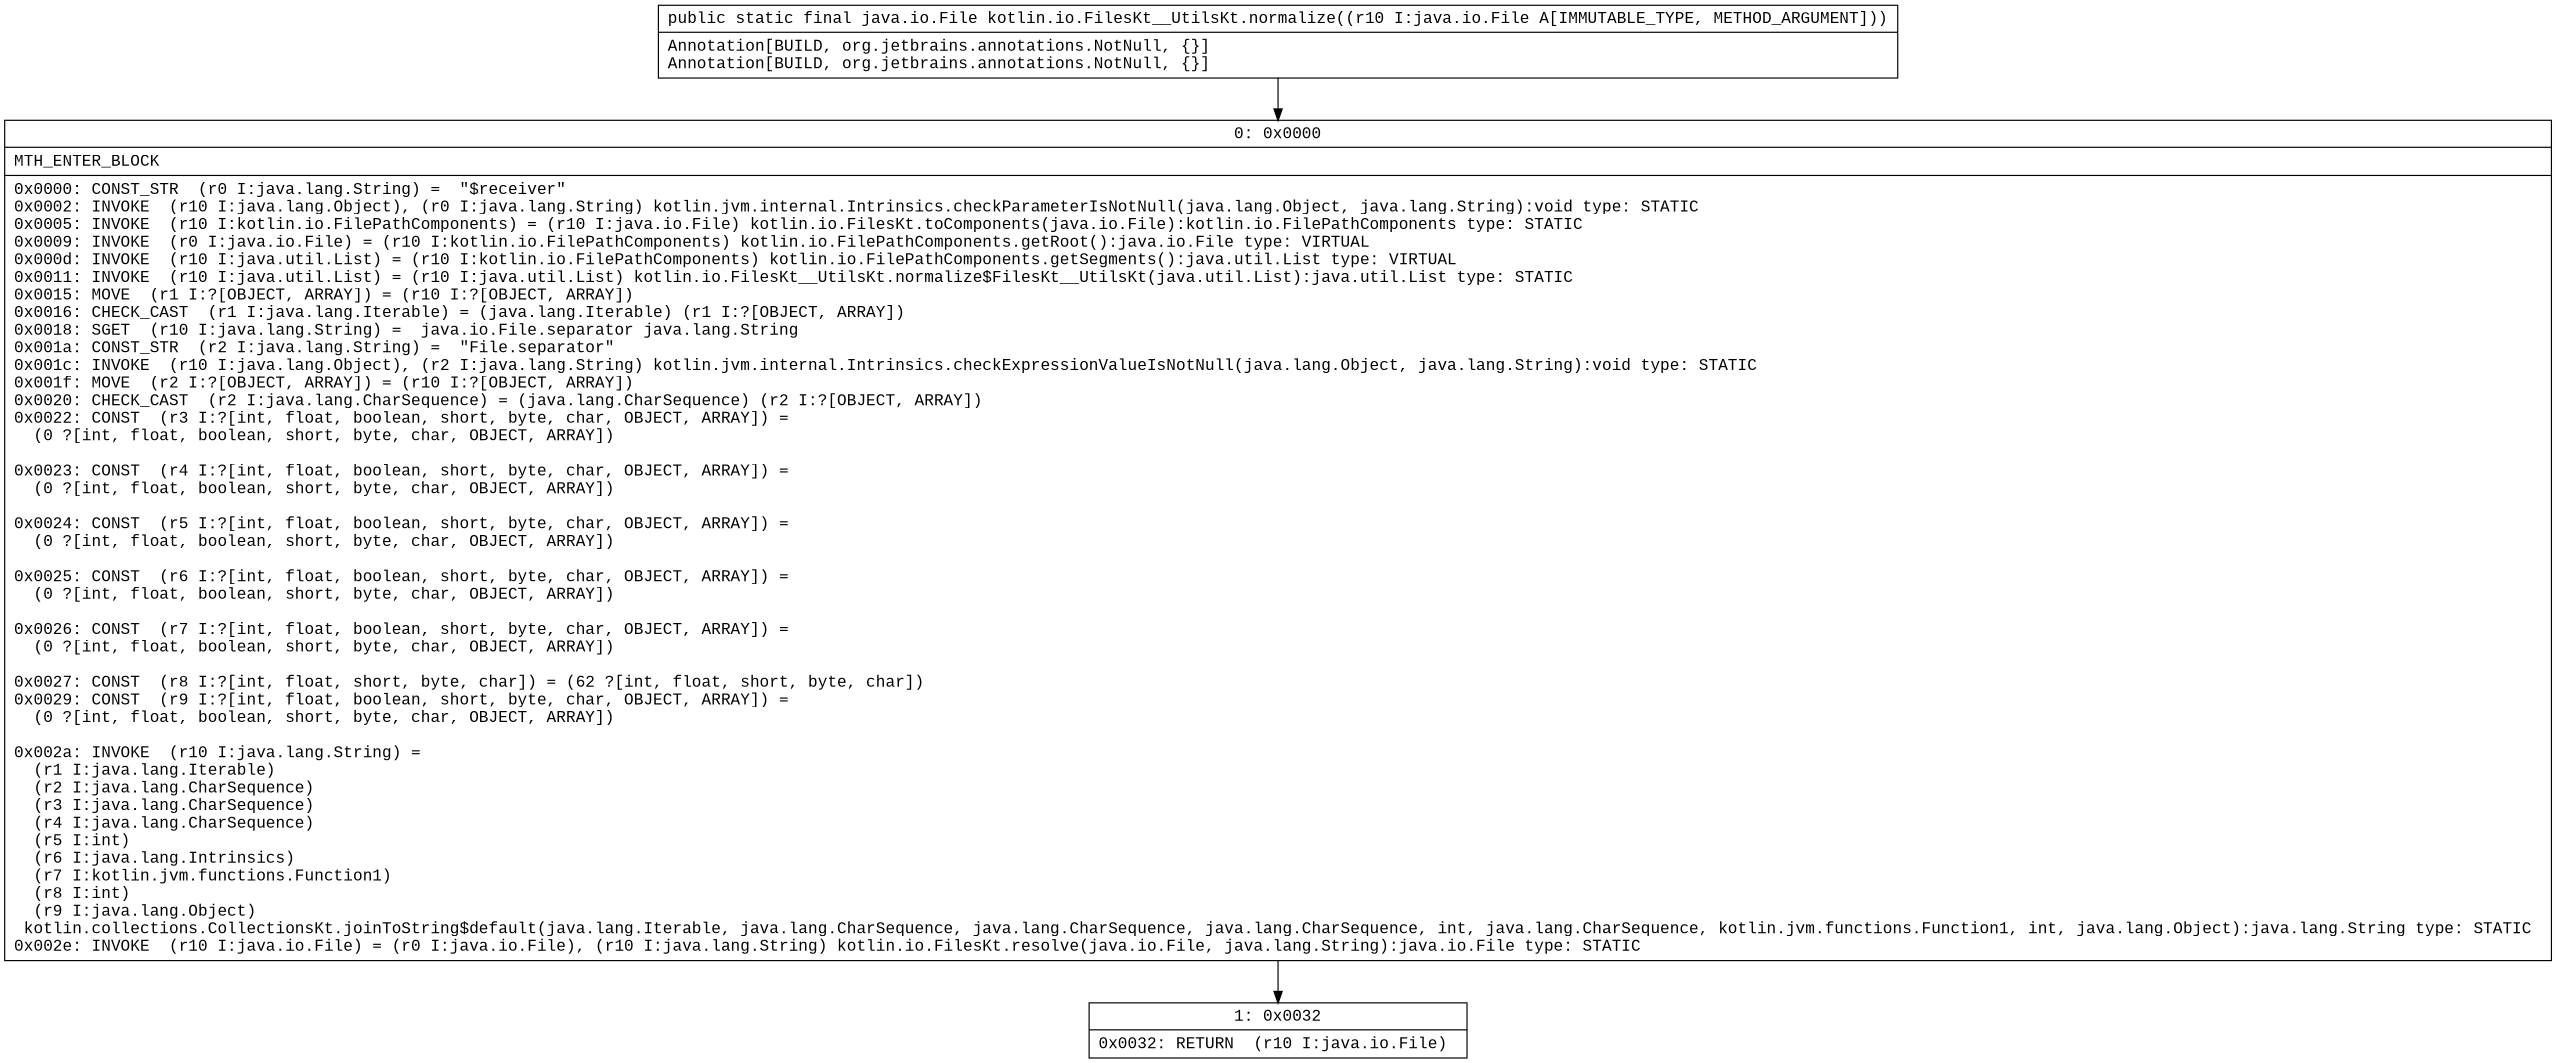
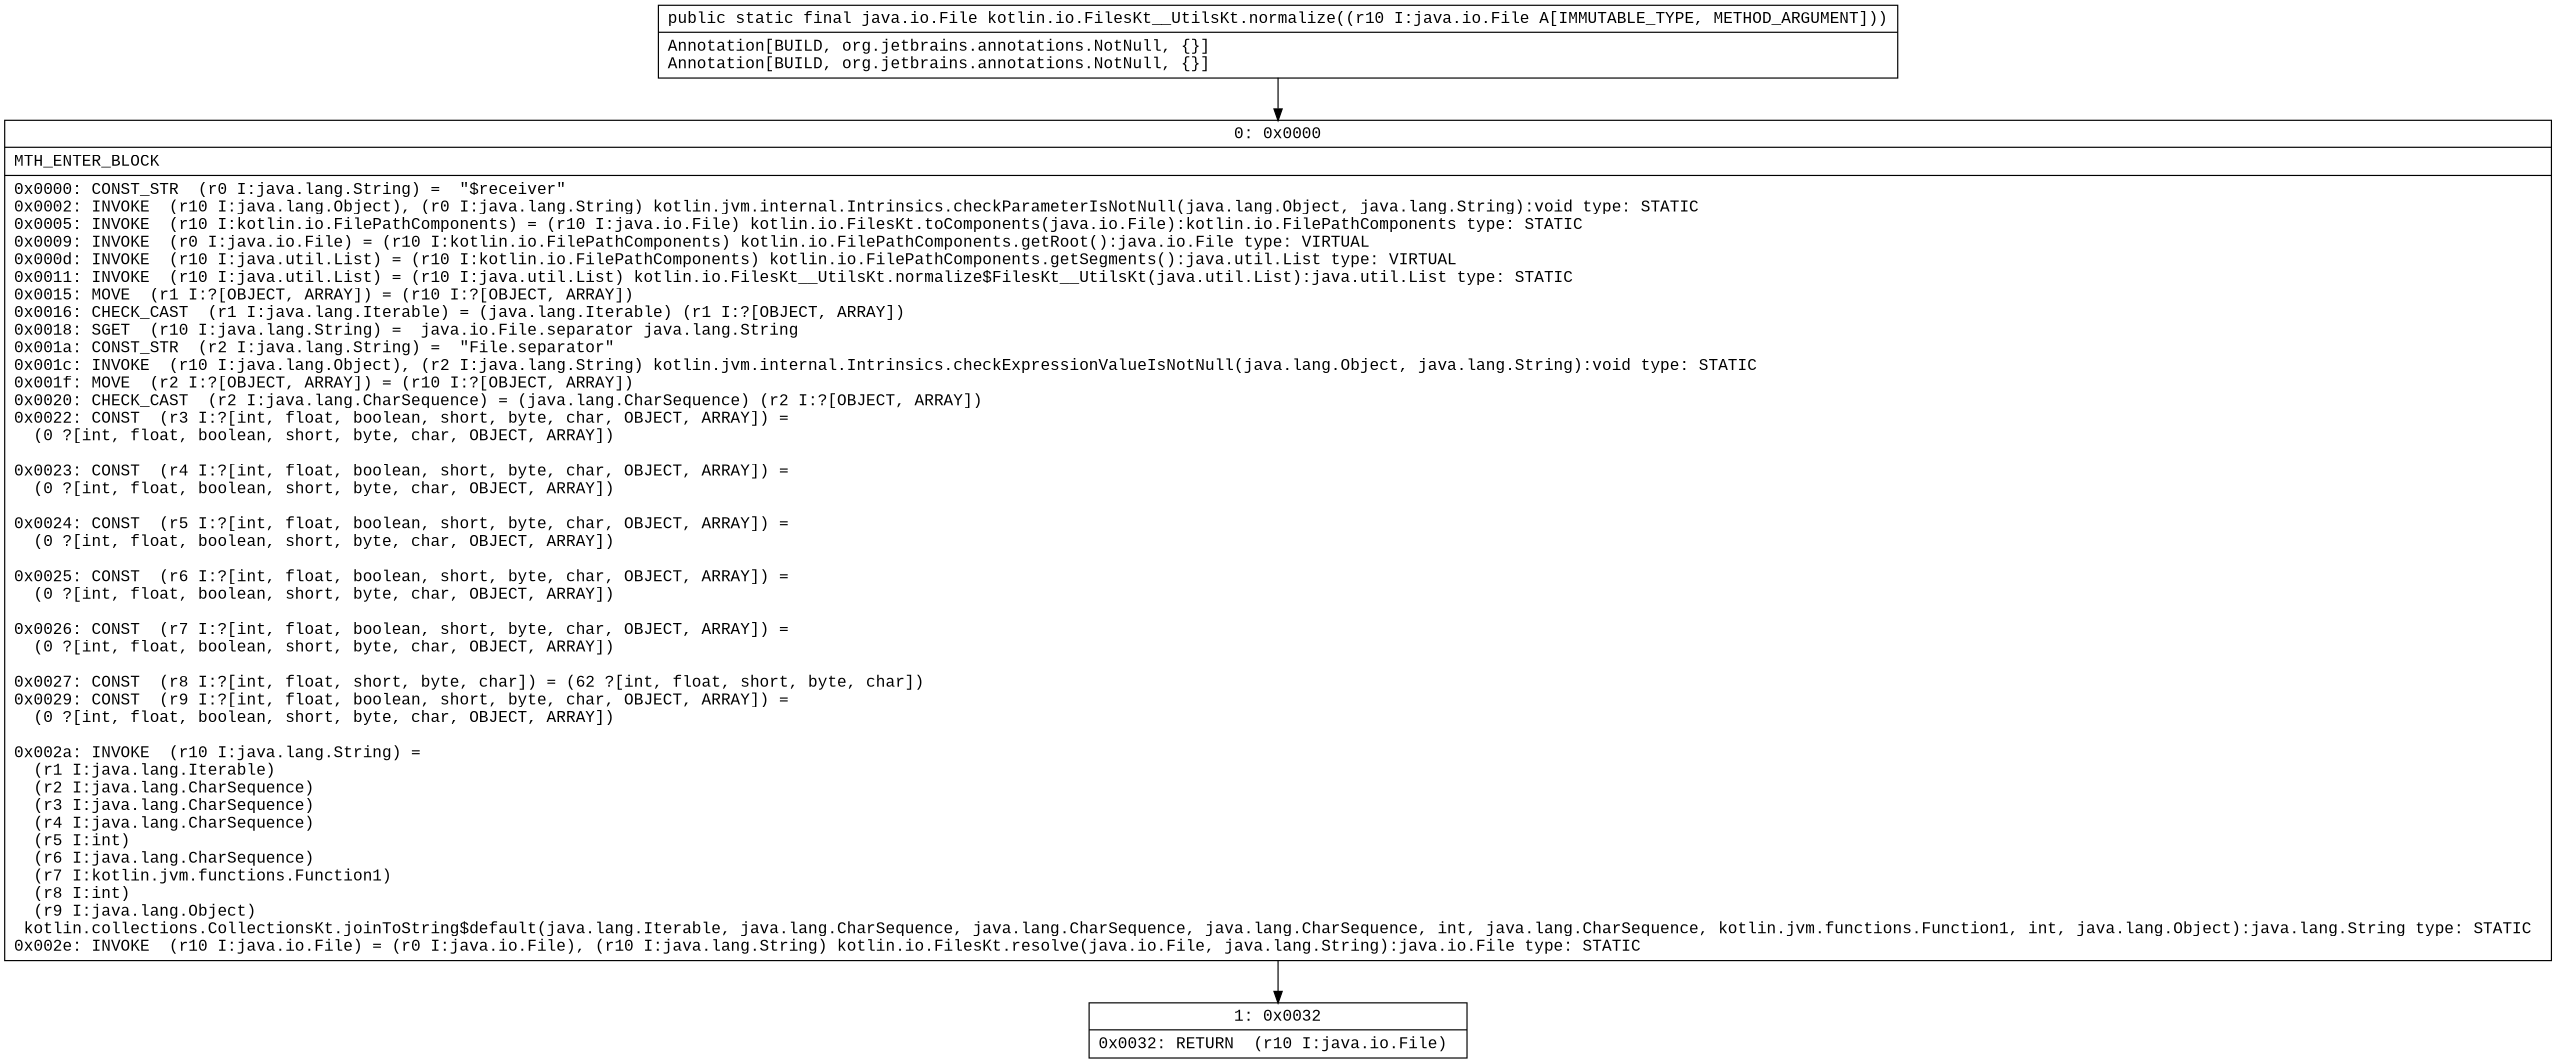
(155, 858) -> (164, 858)
